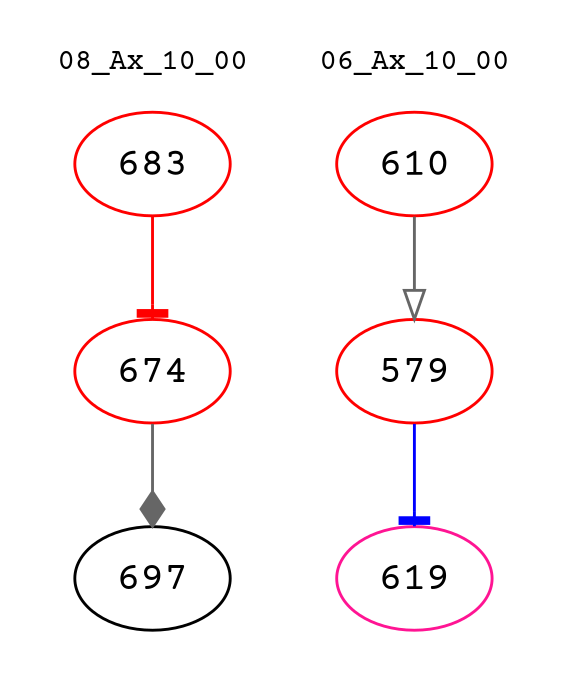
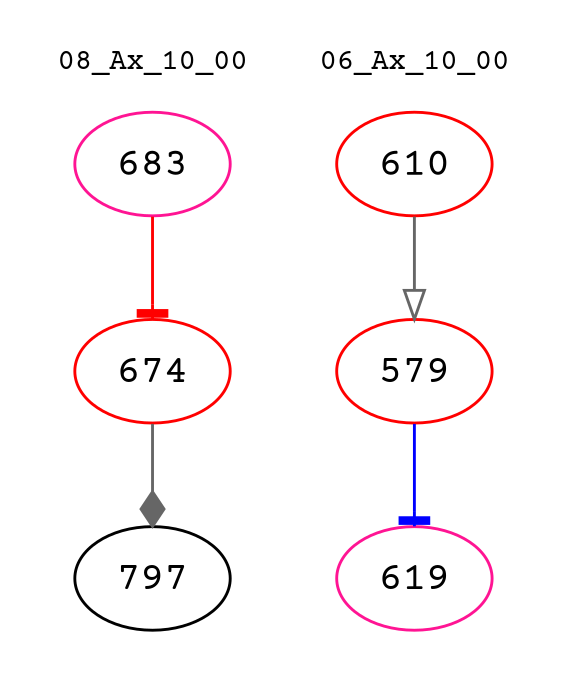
(153, 164) -> (153, 164)
(153, 578) -> (153, 578)
